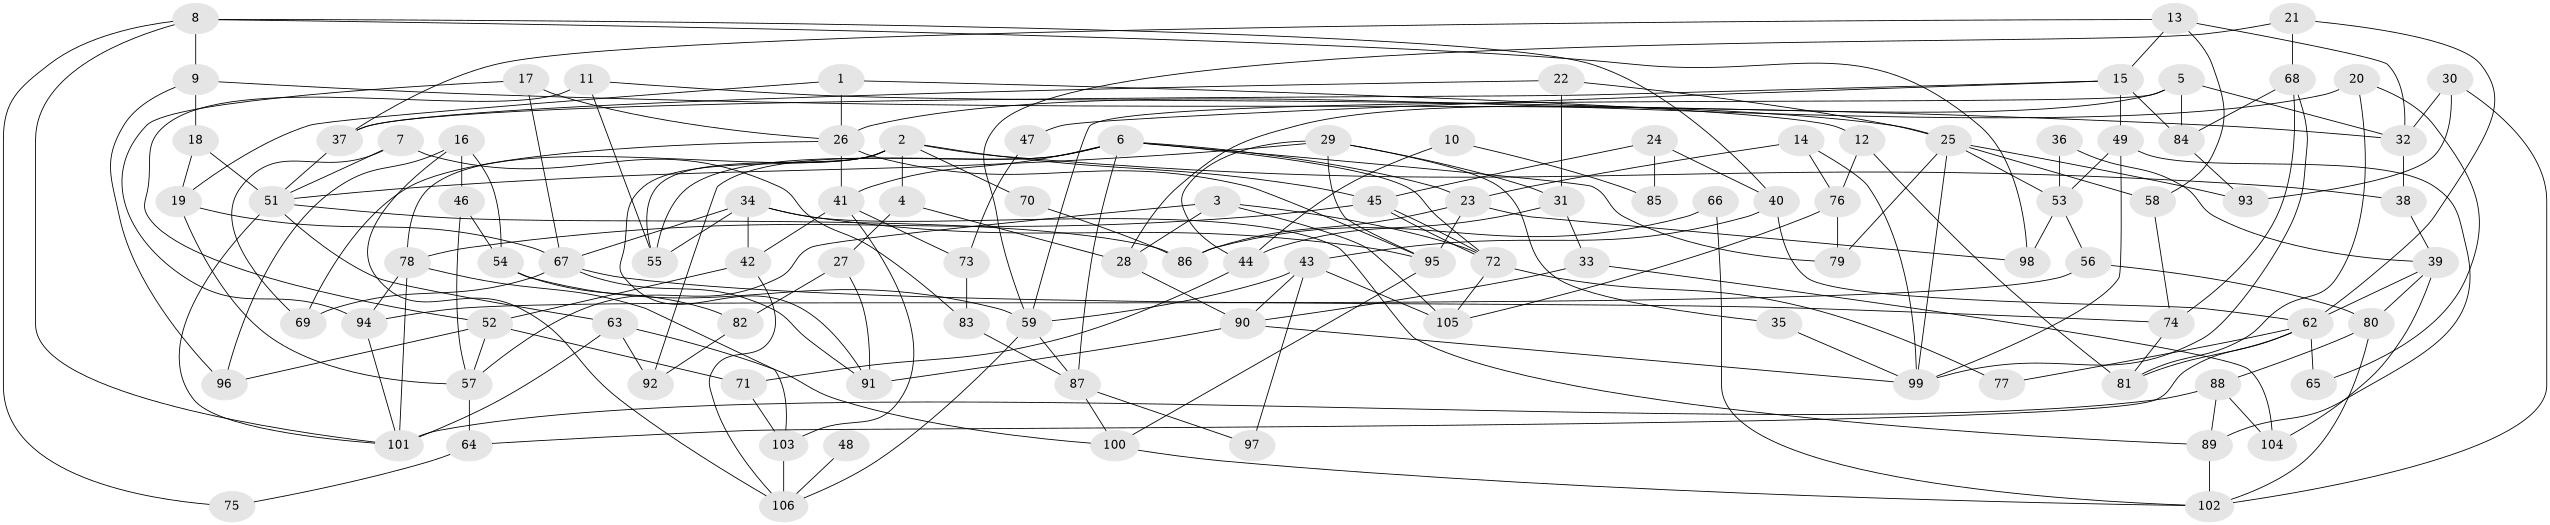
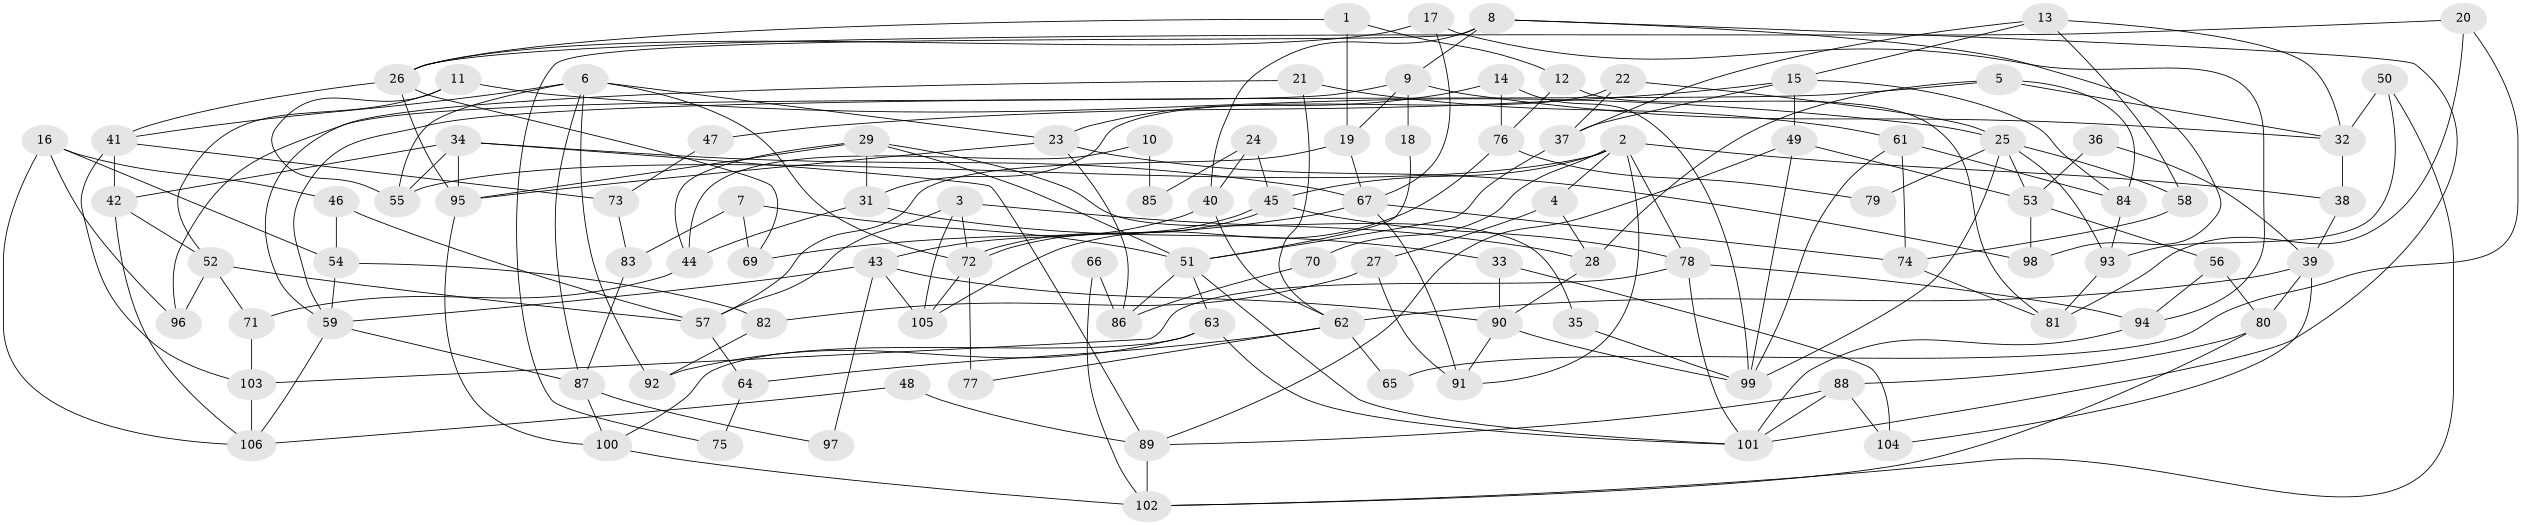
(2293, 80) -> (1901, 141)
(2450, 80) -> (2385, 80)
(1437, 170) -> none
(187, 171) -> (1375, 113)
(2218, 354) -> (2085, 289)
none -> (1024, 422)
